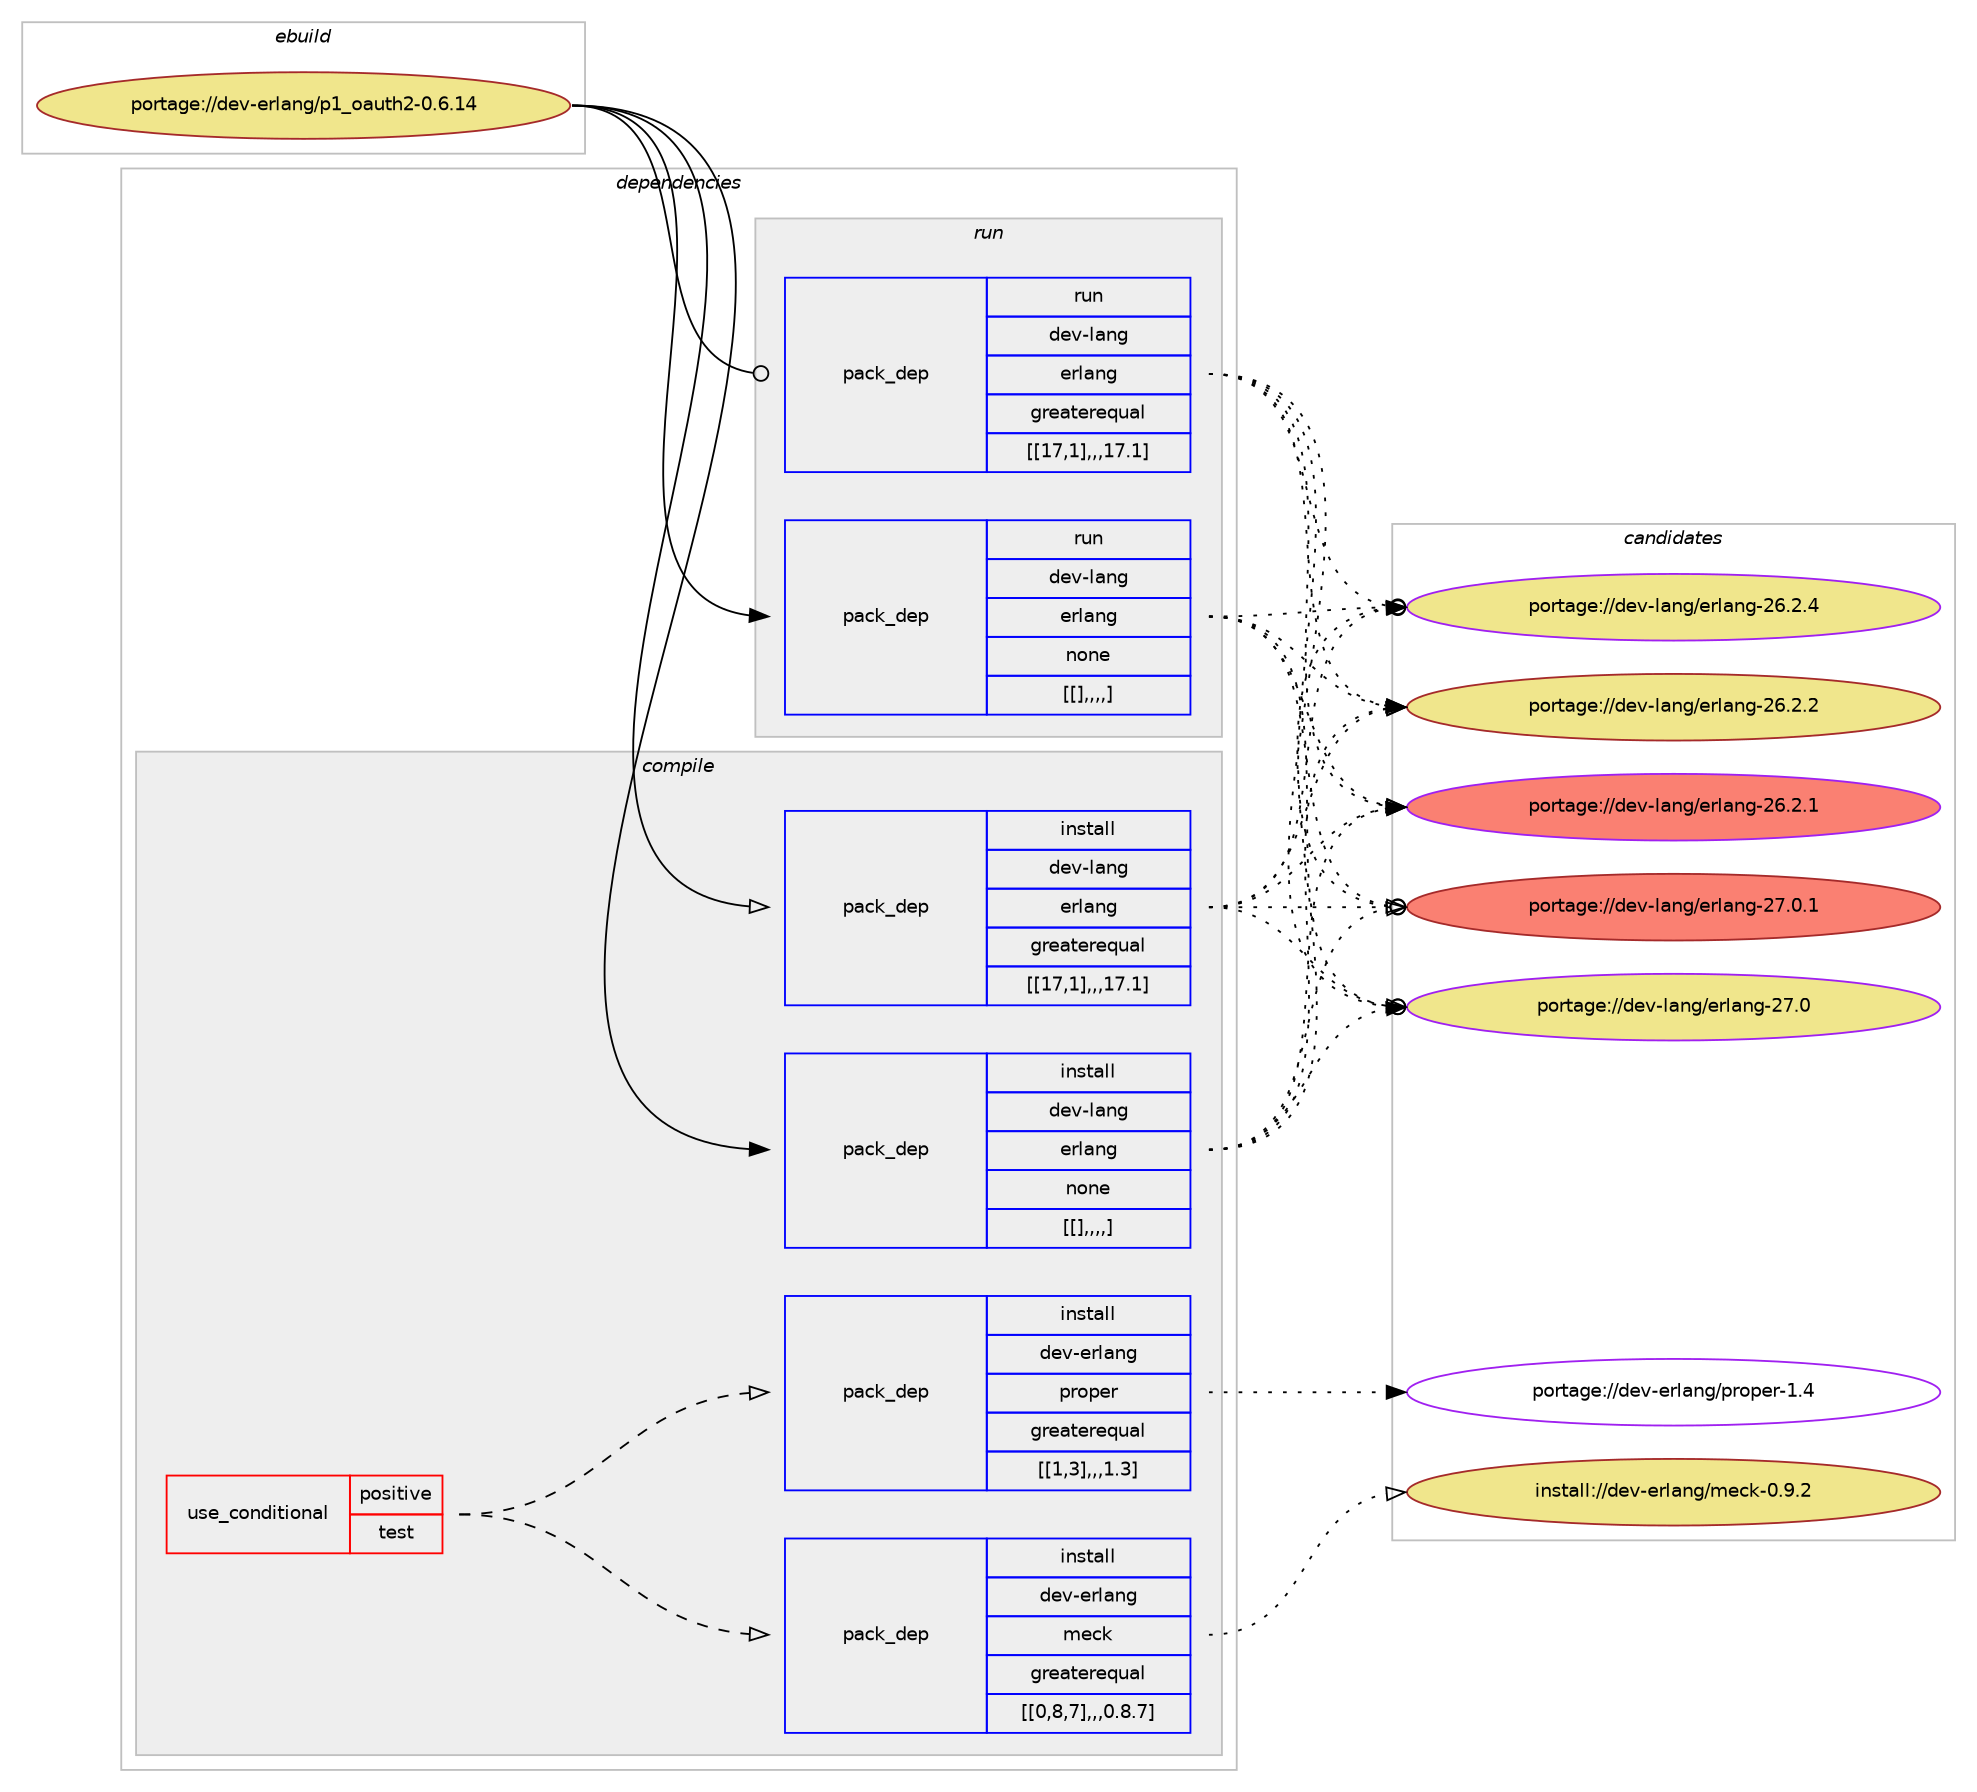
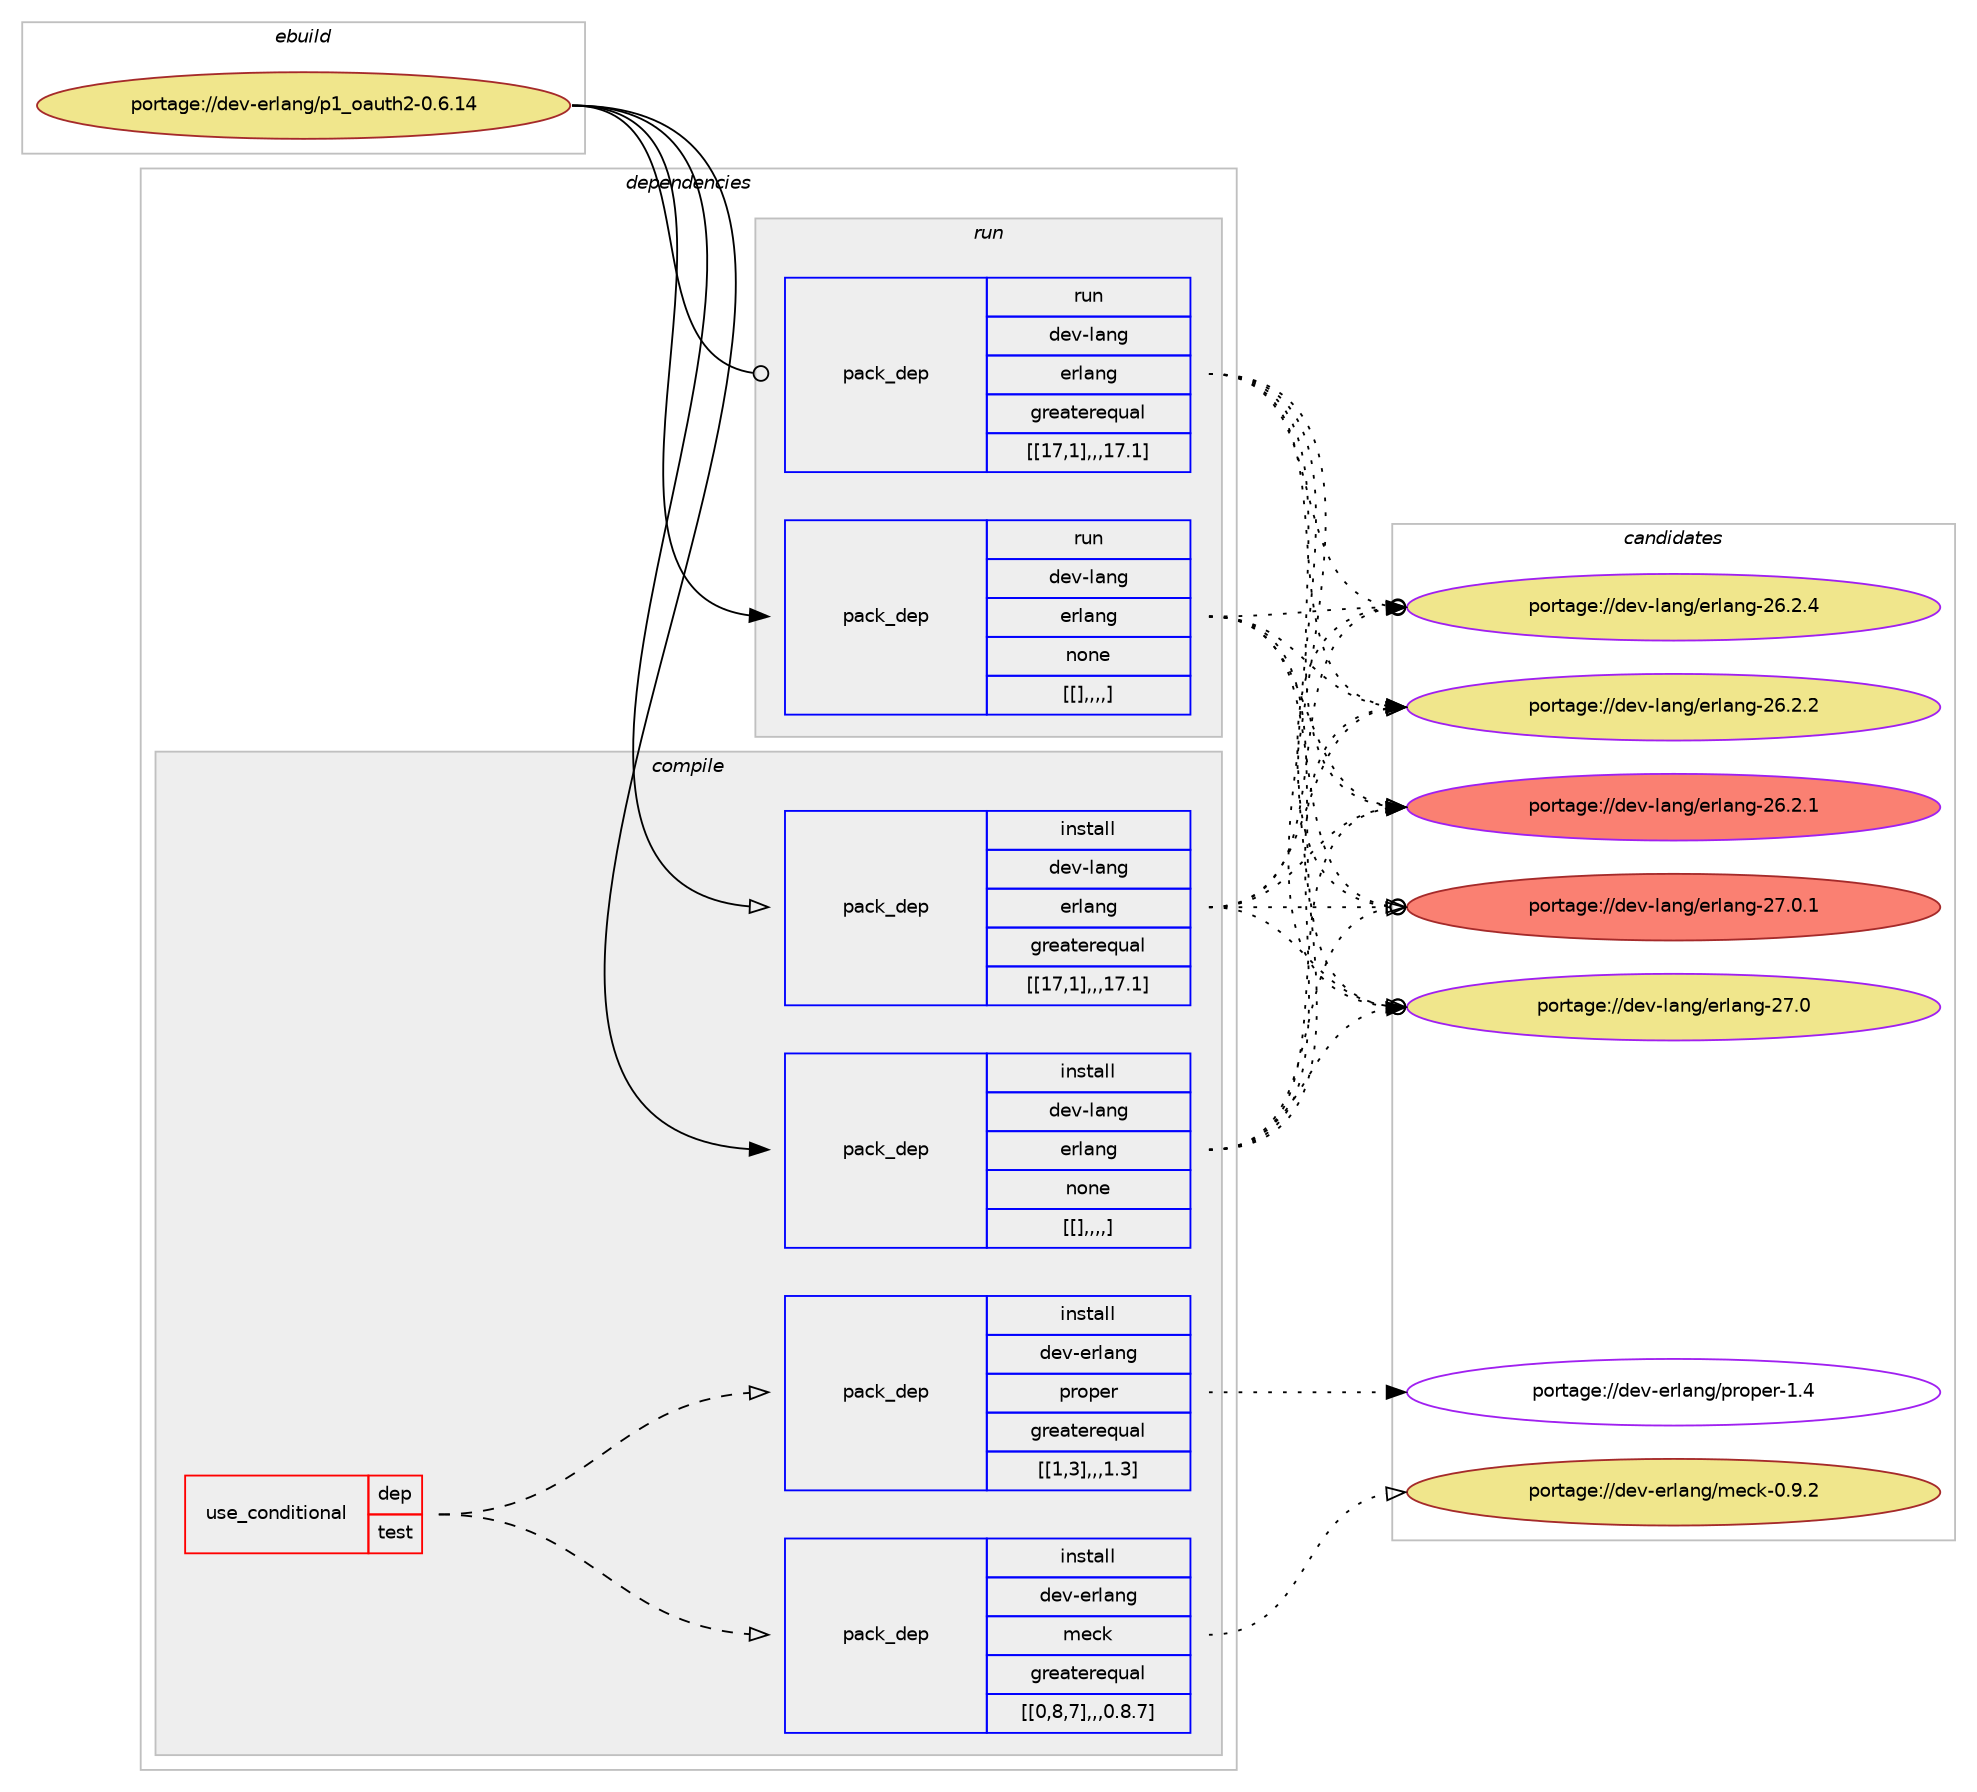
(1674, 707) -> (1674, 707)
(1674, 1492) -> (1674, 1492)
(396, 1494) -> (395, 1494)
